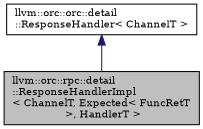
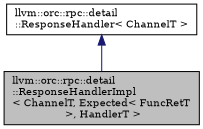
(102, 19) -> (102, 19)
